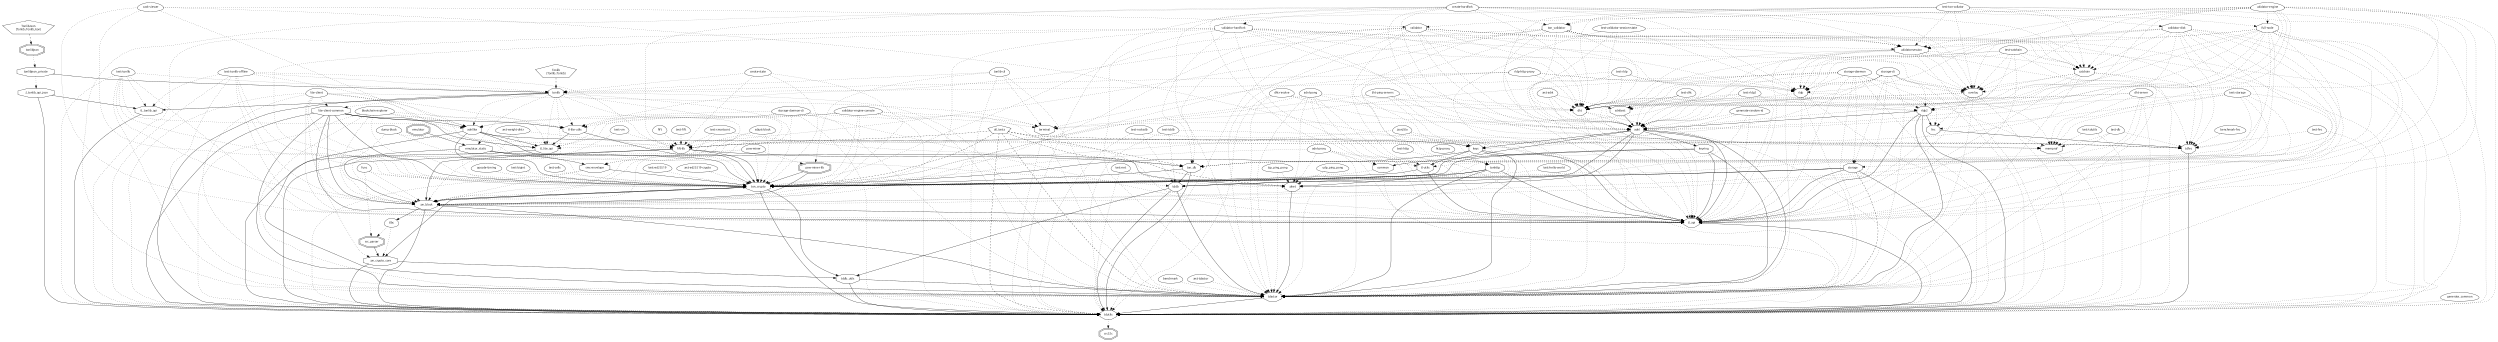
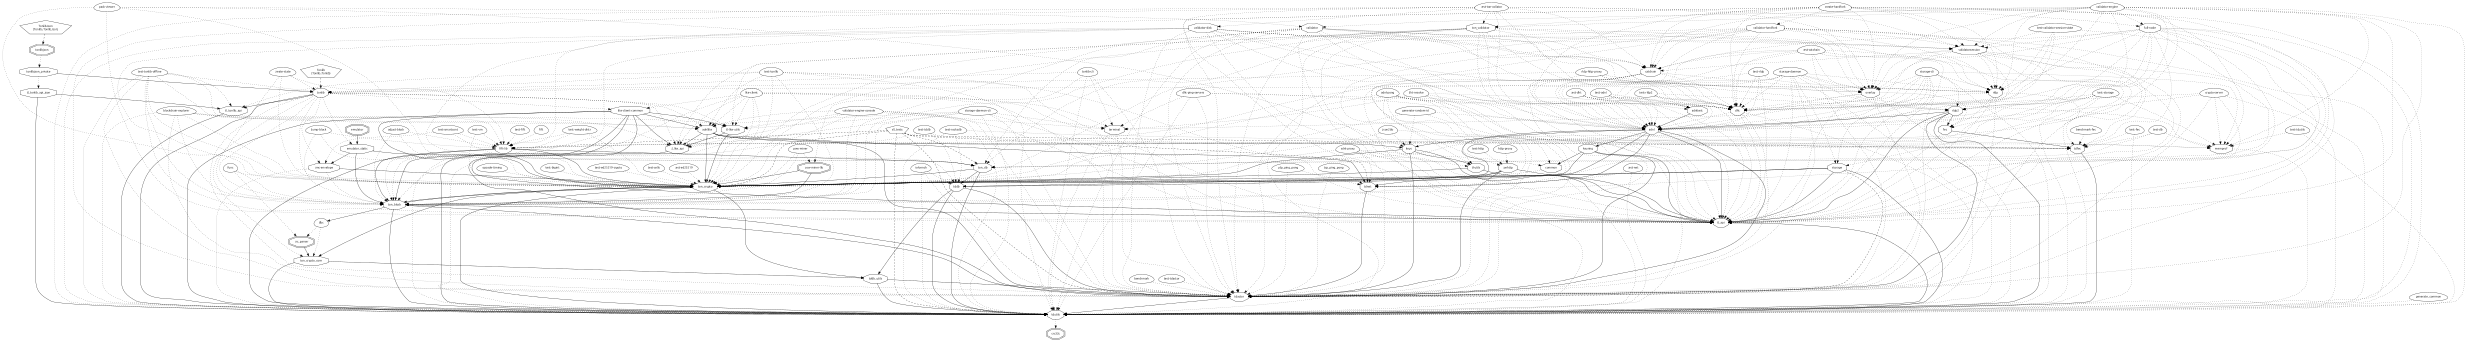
(1258, 89) -> (1281, 115)
(2141, 93) -> (2214, 93)
none -> (921, 168)
(1554, 168) -> none
